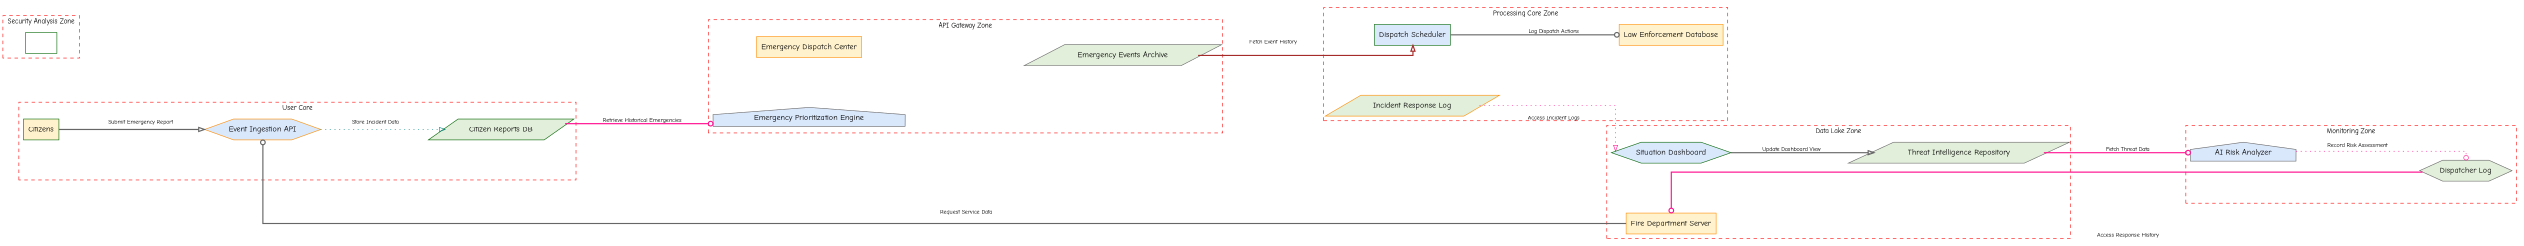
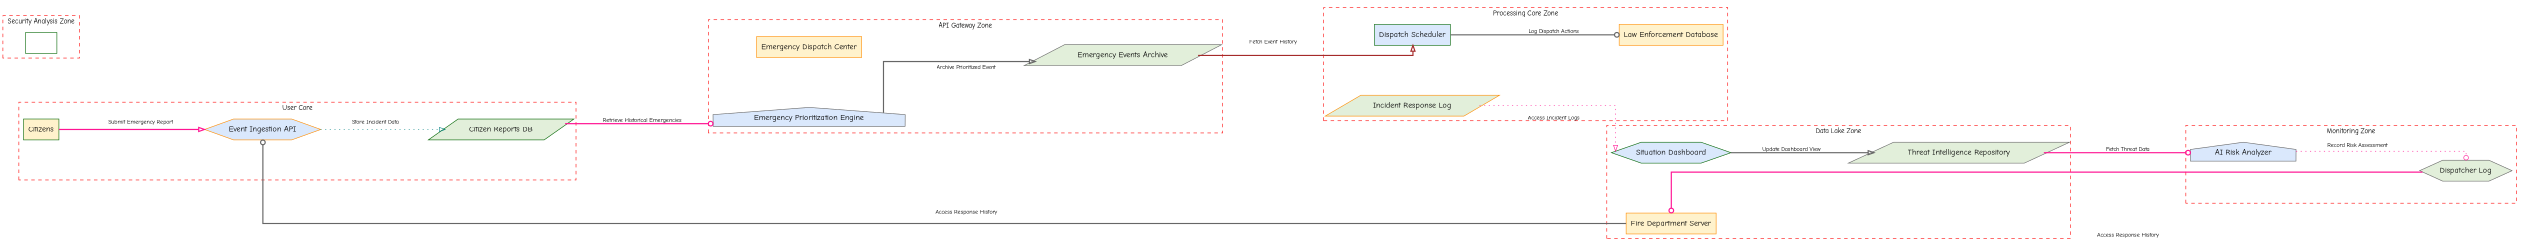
none -> (931, 62)
(129, 129) -> (129, 129)
(966, 212) -> (966, 212)
